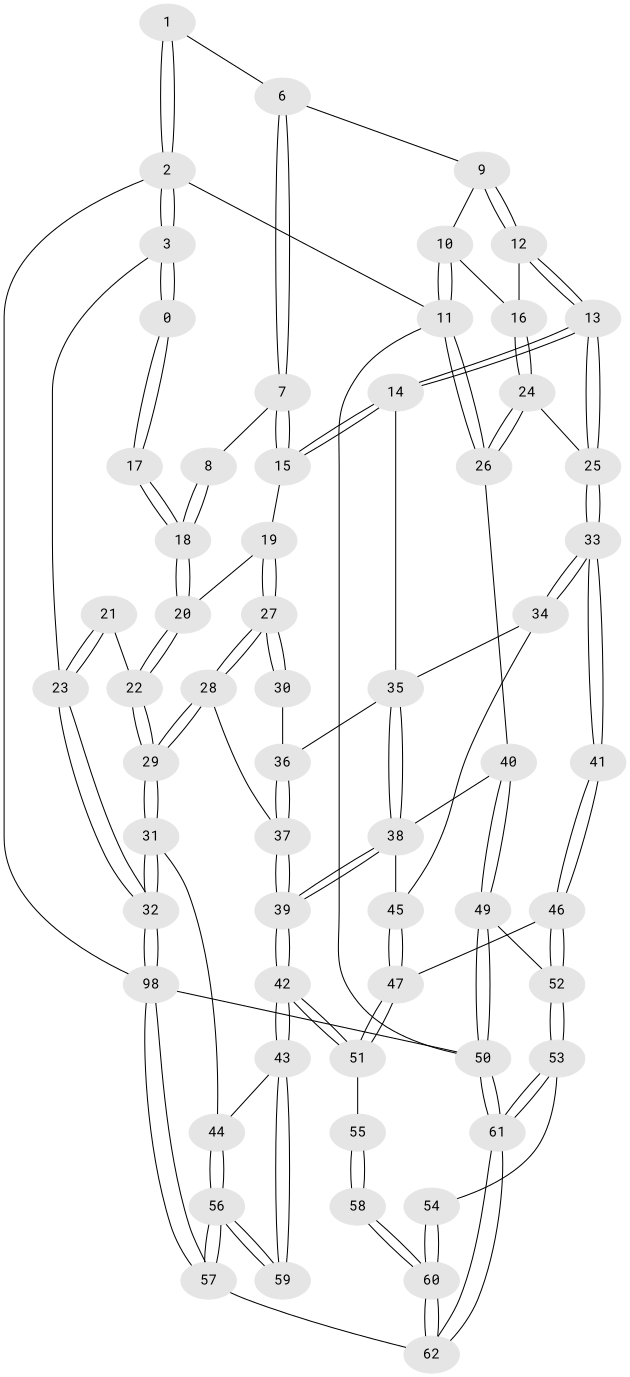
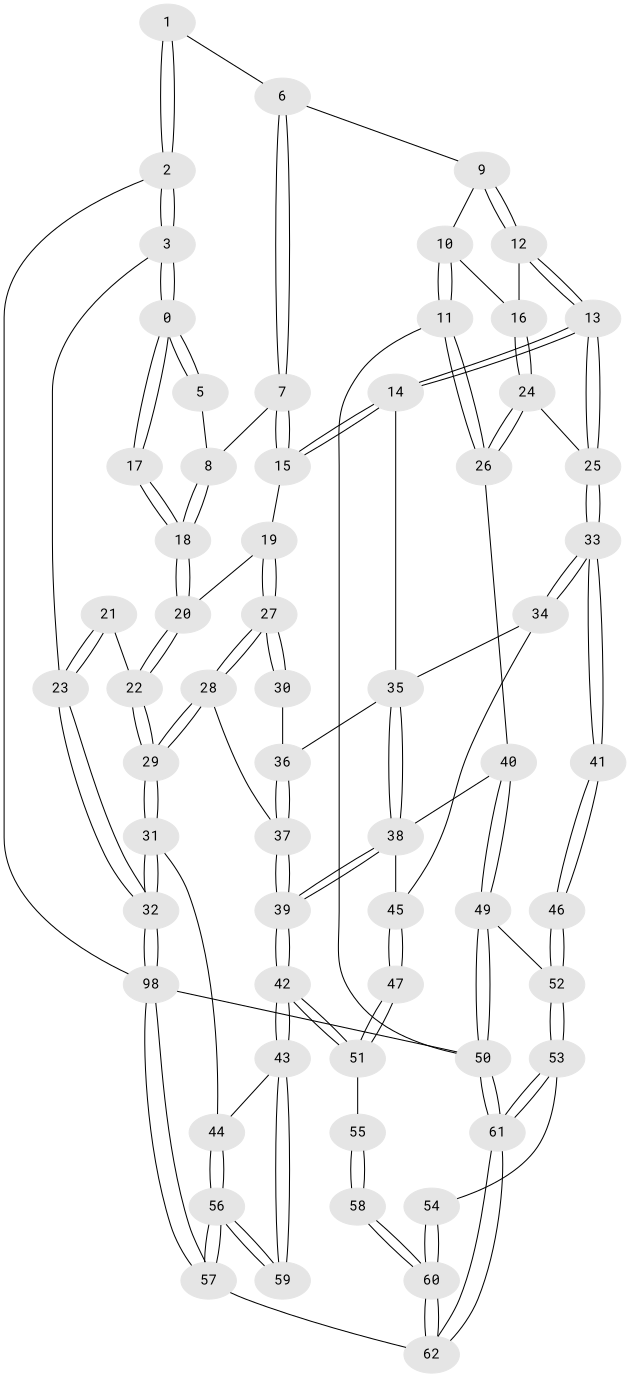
(306, 245) -> none
none -> (200, 393)
(468, 952) -> none
